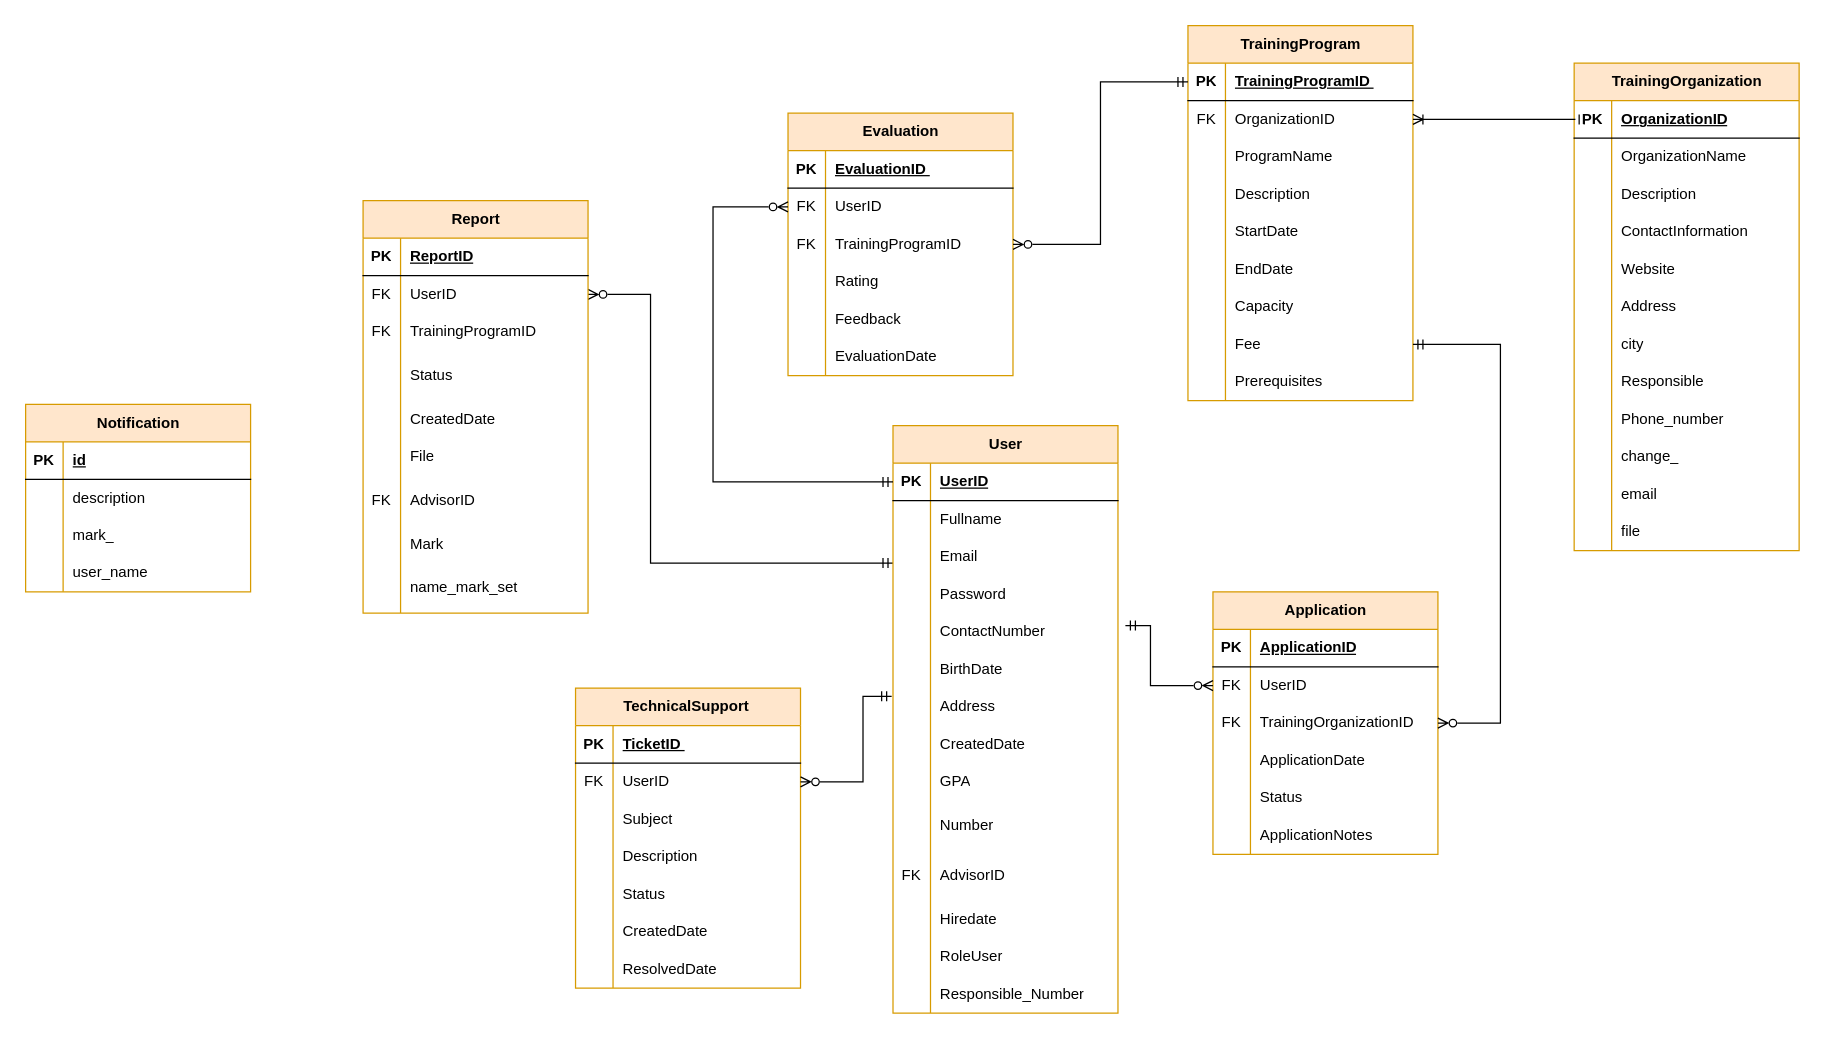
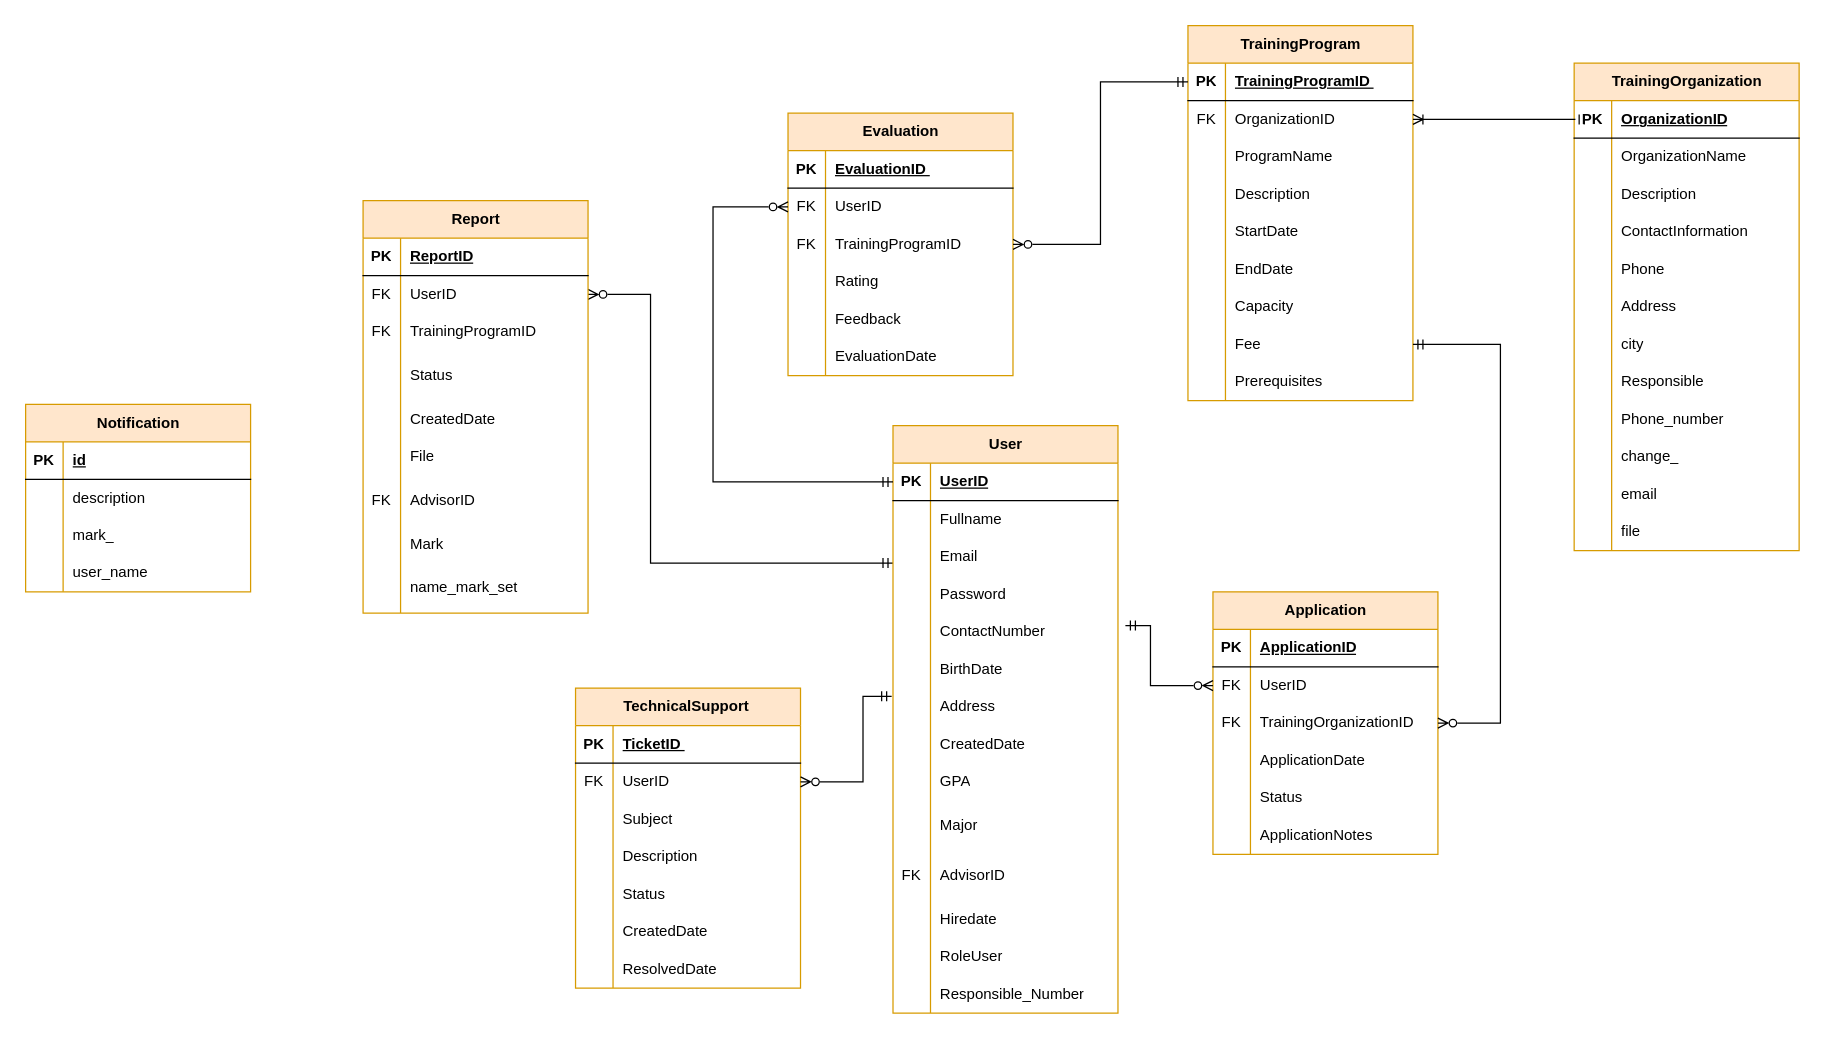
(1649, 269) -> (1643, 269)
(966, 826) -> (962, 826)
